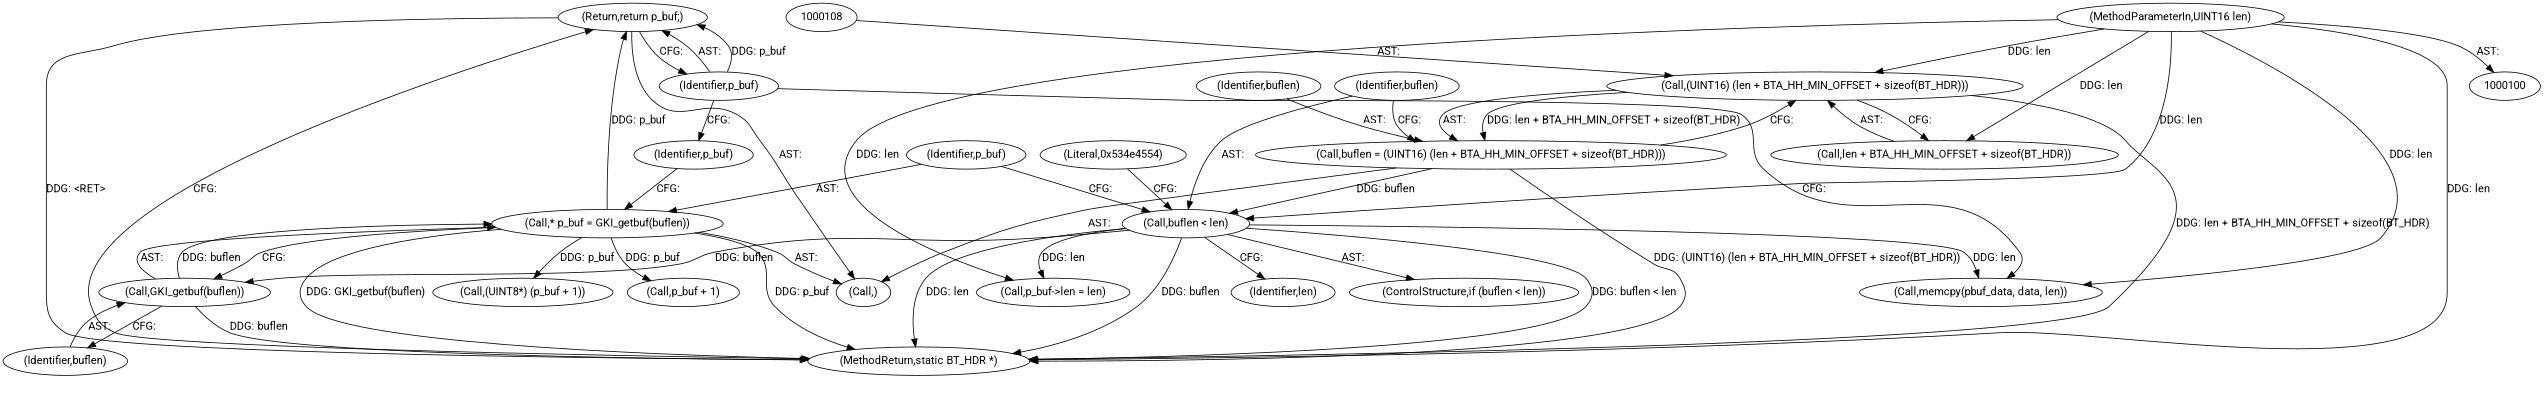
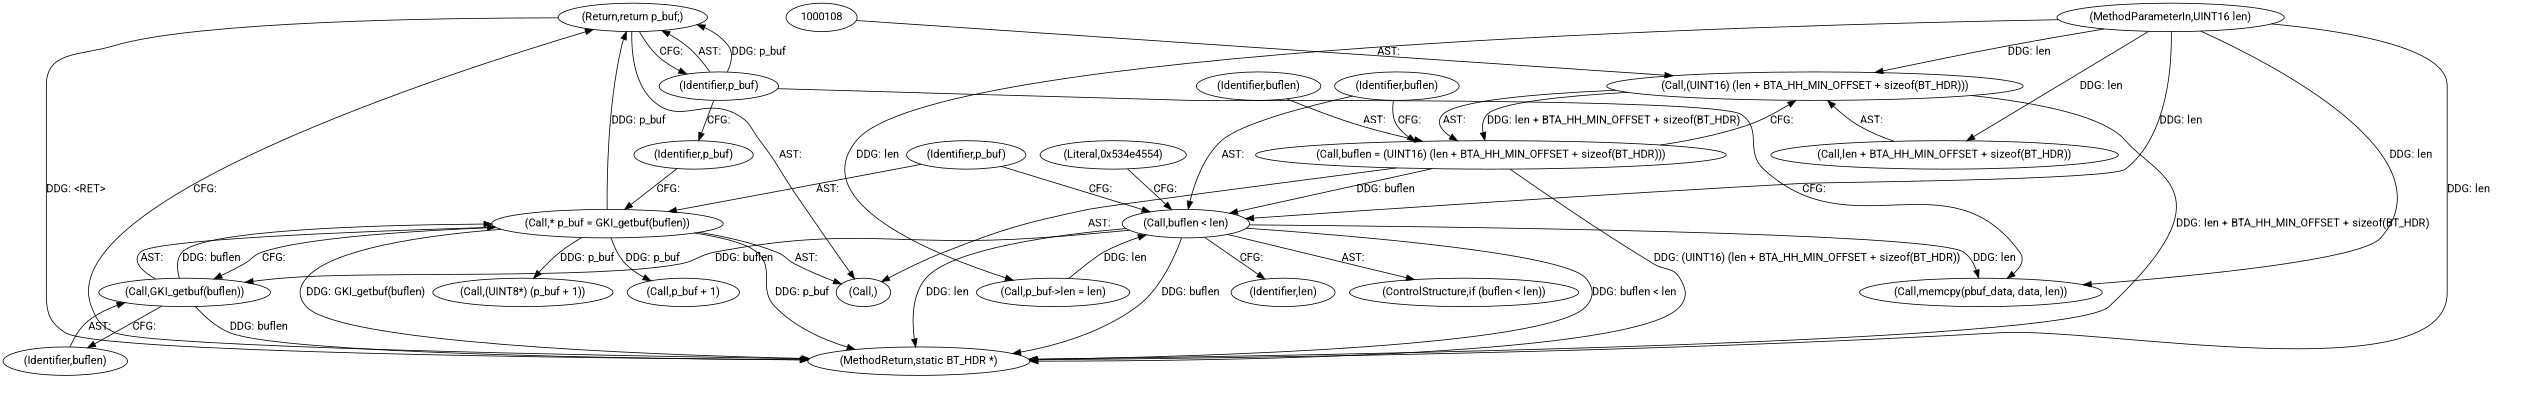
(2505, 86) -> none
(1891, 115) -> none
(1060, 242) -> (1101, 254)
